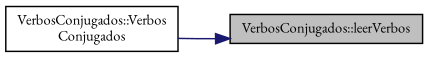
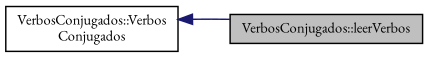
(197, 39) -> (211, 19)
